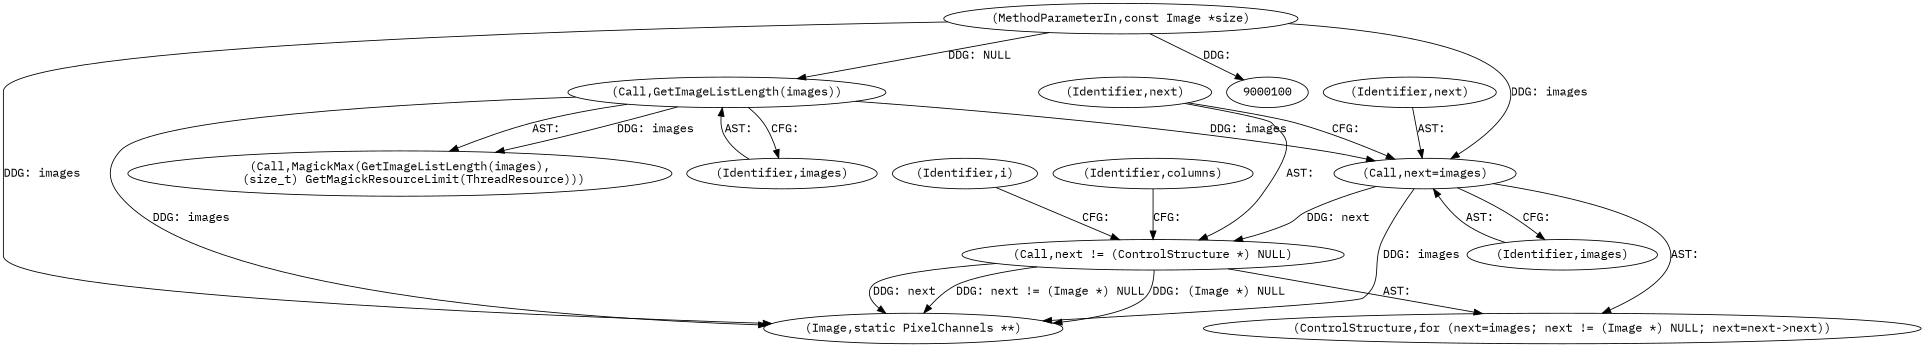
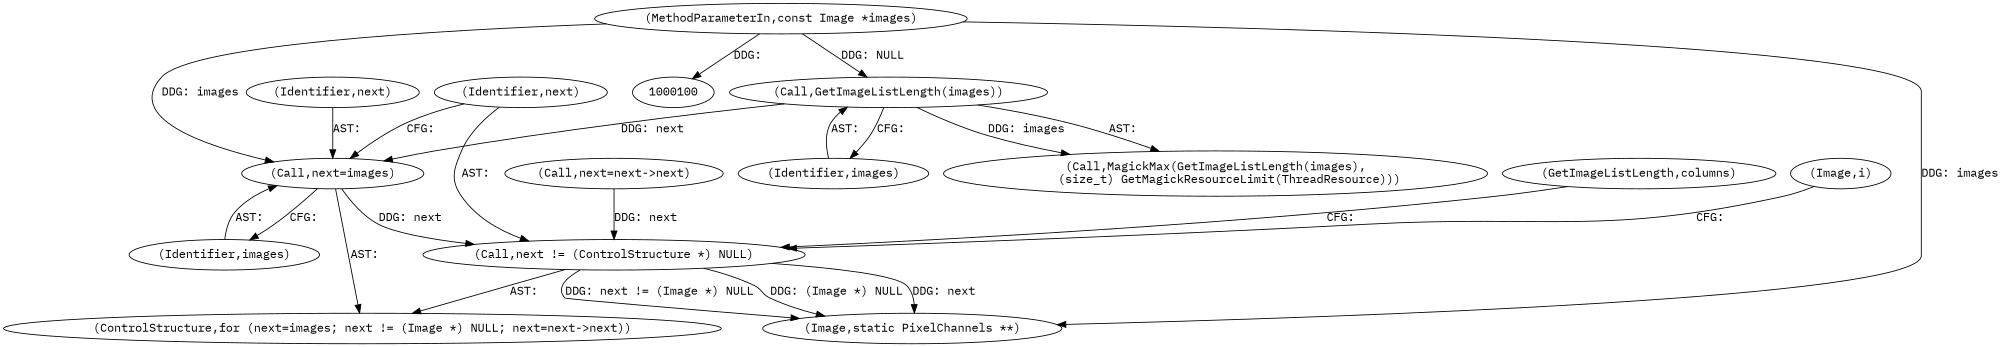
(1121, 19) -> (781, 19)
(1267, 92) -> (673, 92)
(1248, 129) -> (653, 129)
none -> (614, 174)
(965, 174) -> (1841, 174)
(1153, 174) -> (1639, 174)
(182, 237) -> none
(1269, 307) -> none
